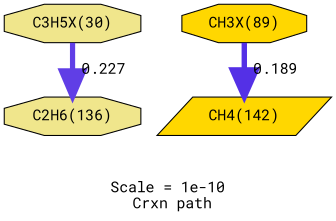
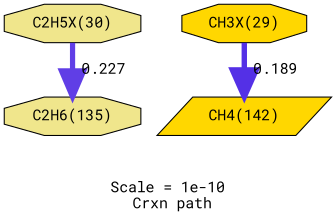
(73, 23) -> (73, 23)
(244, 23) -> (244, 23)
(73, 116) -> (73, 116)
